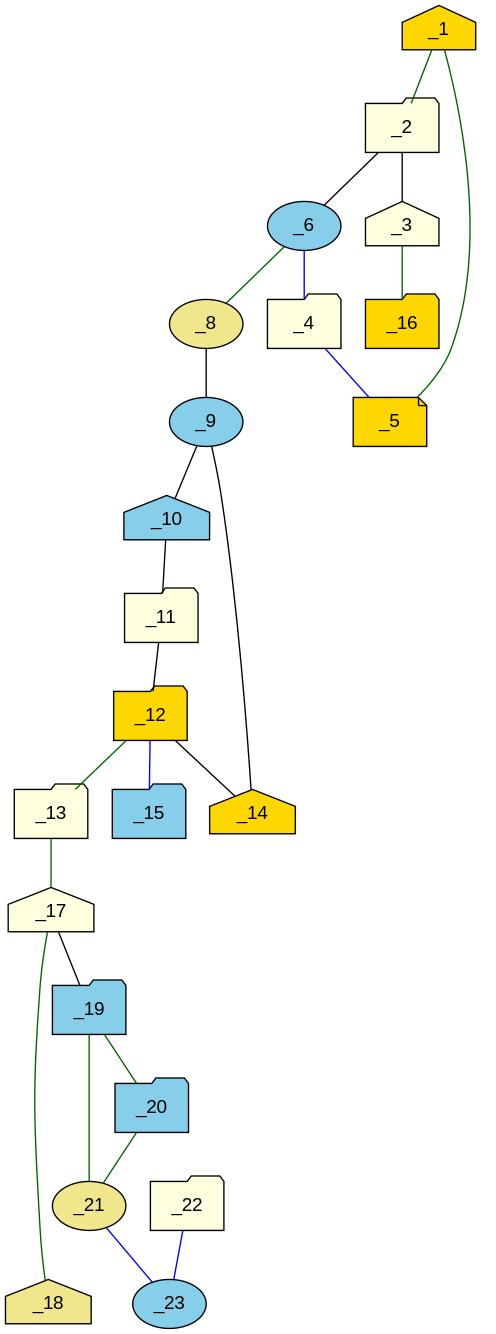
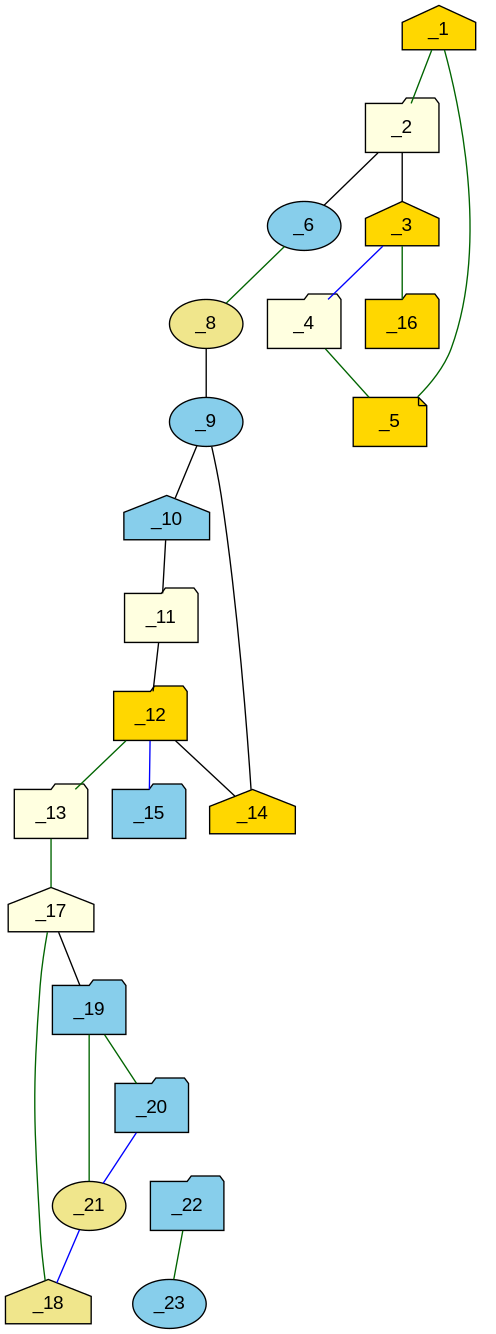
(402, 226) -> (402, 226)
(304, 275) -> (355, 273)
(347, 373) -> (347, 373)
(120, 1158) -> (120, 1158)
(187, 1206) -> (187, 1206)
(129, 1255) -> (68, 1256)
(178, 1255) -> (178, 1255)
